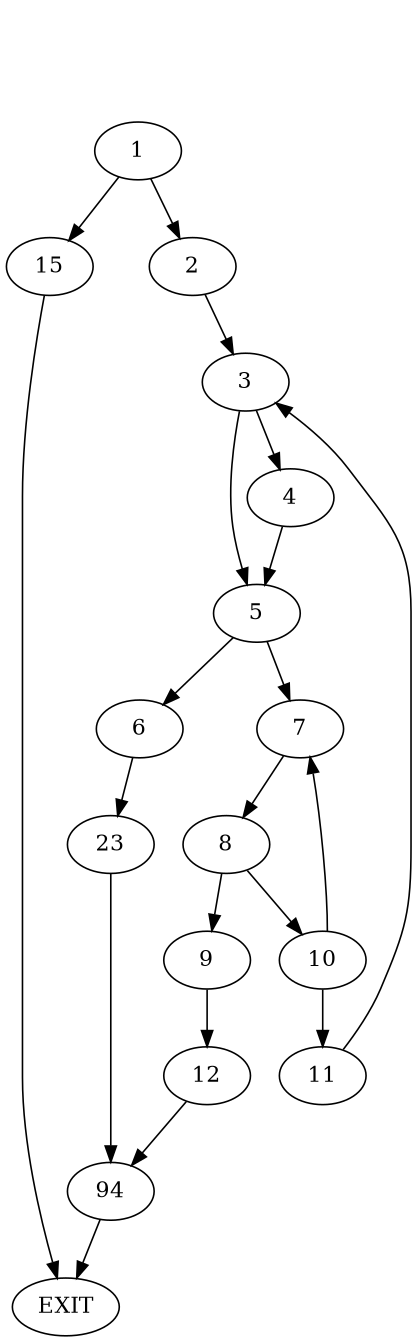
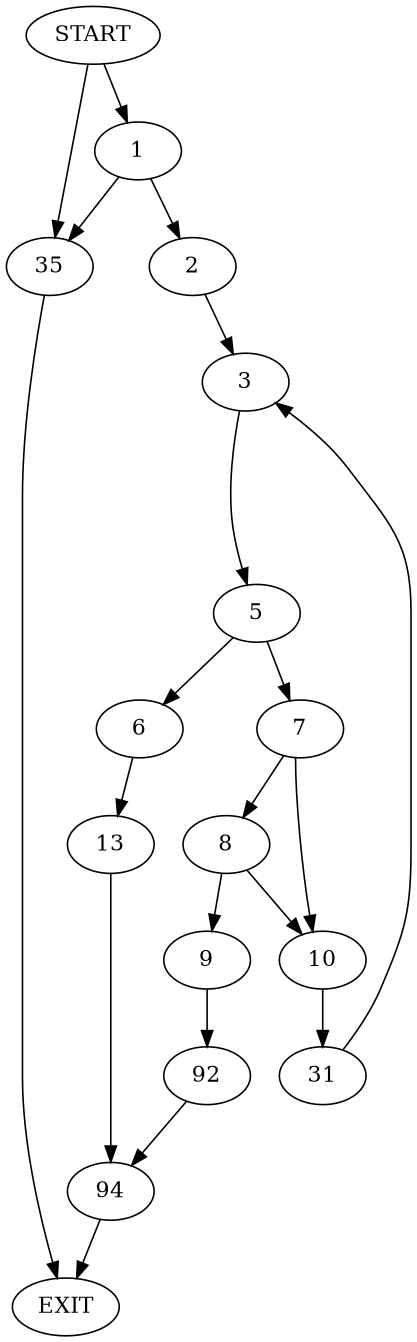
none -> (93, 35)
(50, 267) -> (50, 267)
(291, 498) -> none
(111, 845) -> (111, 845)
(323, 852) -> (300, 837)
(207, 1076) -> (207, 1076)
(323, 1076) -> (323, 1076)
